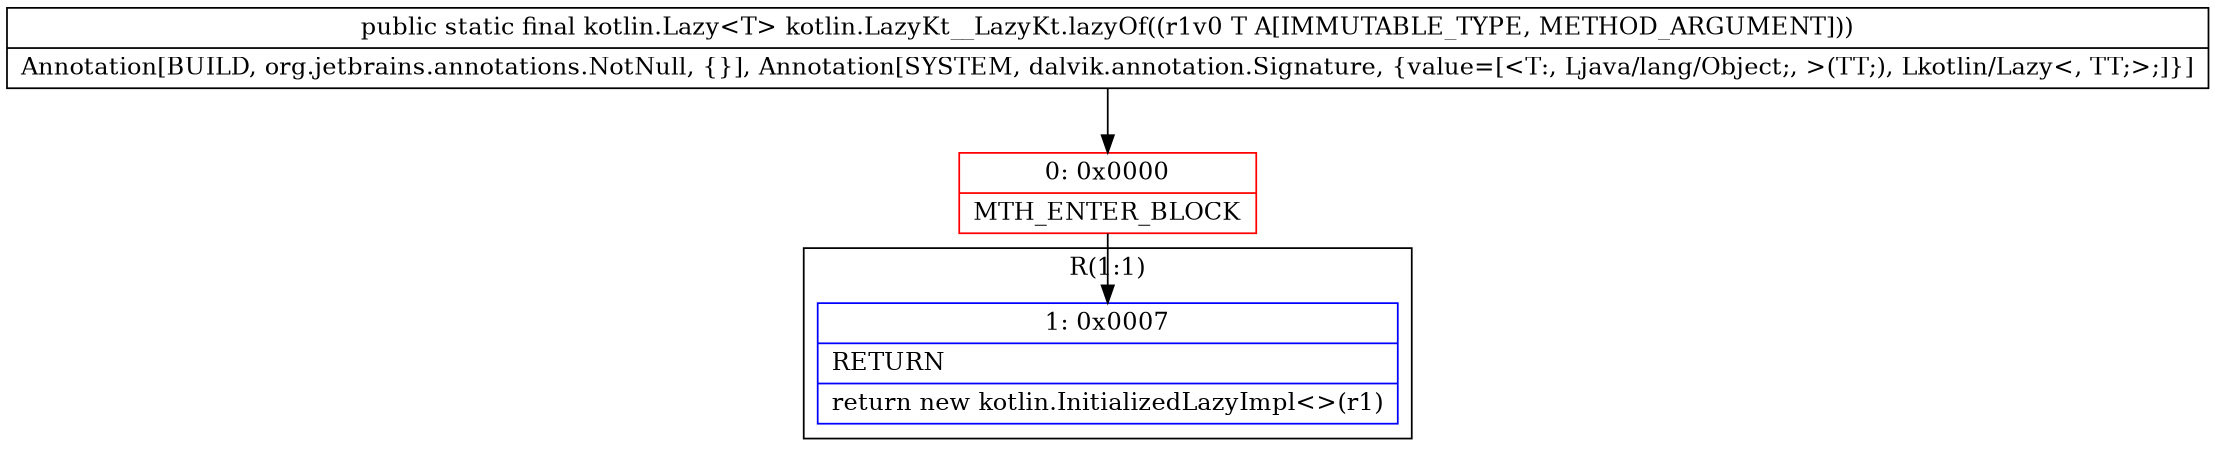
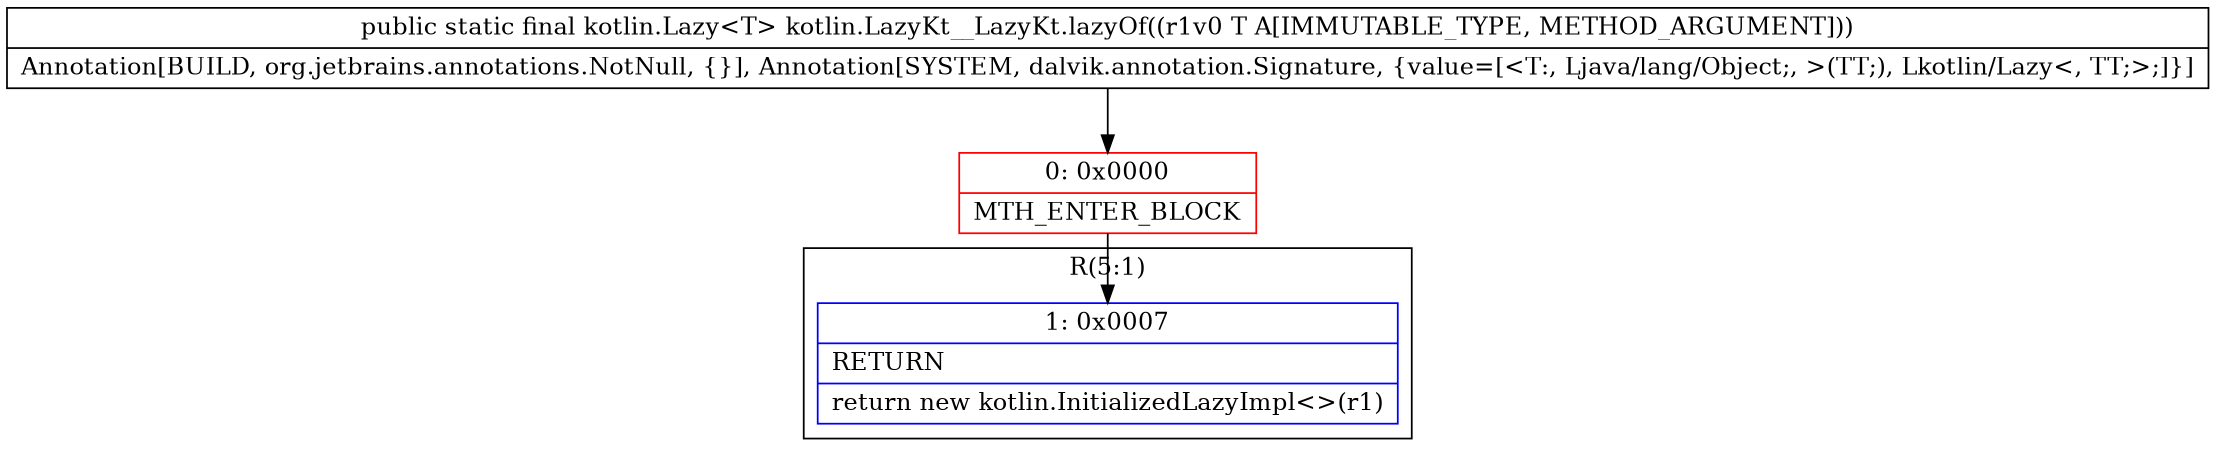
(1108, 268) -> (1108, 268)
